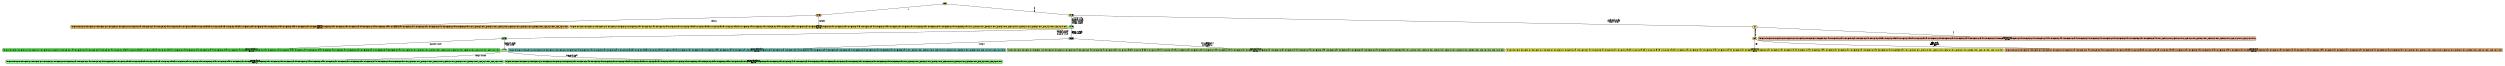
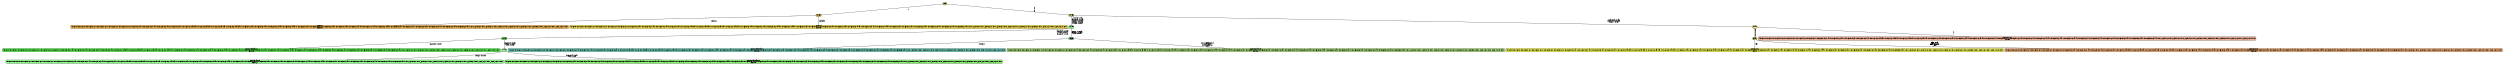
(1755, 27) -> (1755, 27)
(1755, 39) -> (1755, 39)
